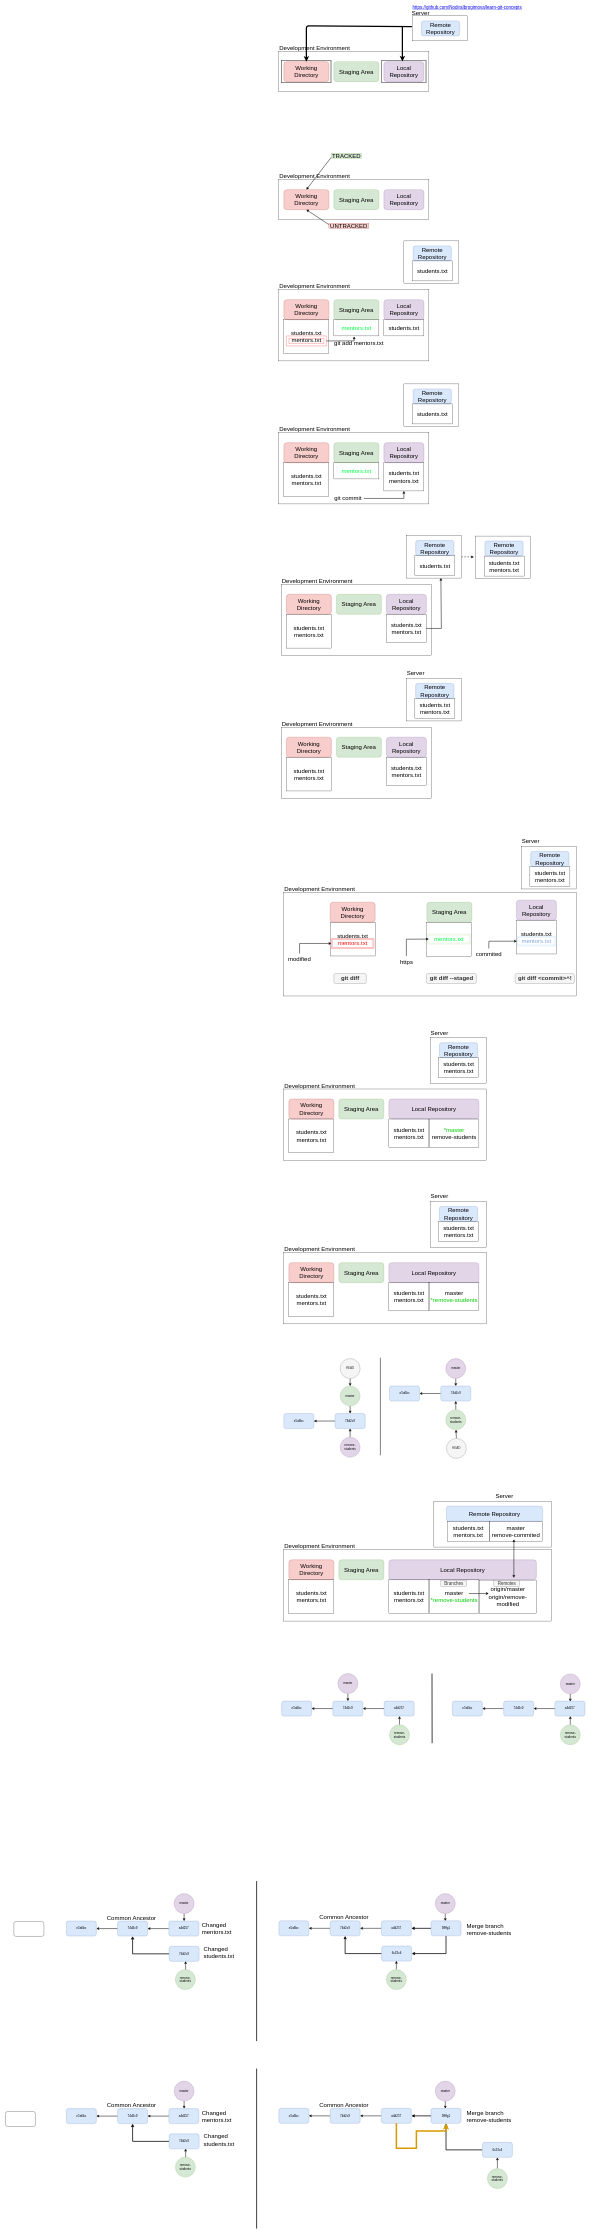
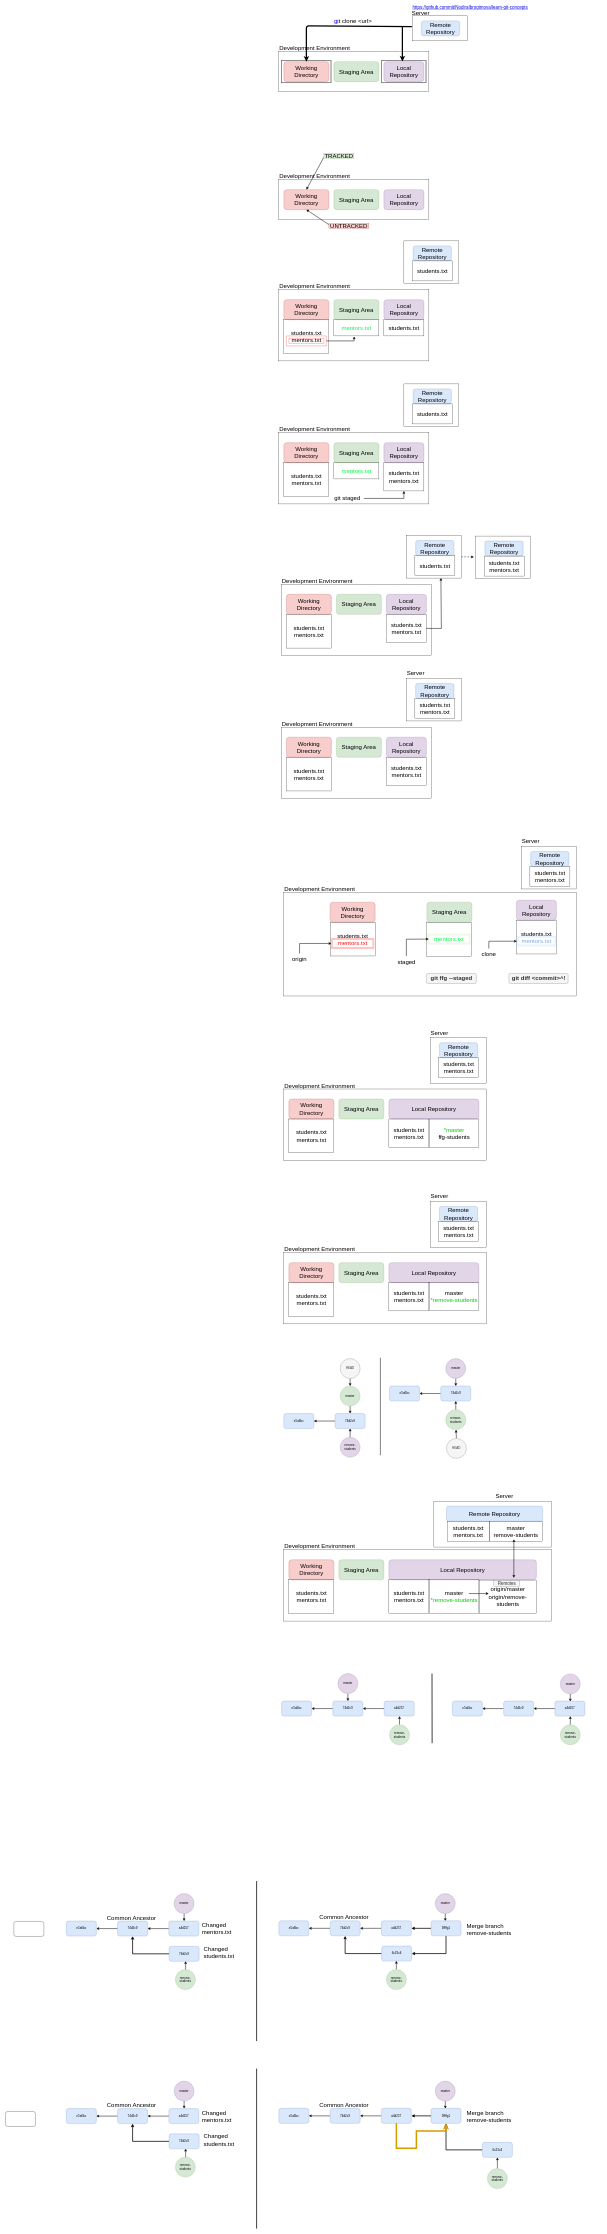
(455, 8) -> (457, 8)
none -> (356, 21)
(346, 156) -> (339, 156)
(359, 343) -> none
(341, 498) -> (342, 498)
(489, 953) -> (489, 953)
(299, 958) -> (299, 958)
(406, 961) -> (406, 961)
(350, 978) -> none
(451, 978) -> (451, 978)
(545, 978) -> (538, 978)
(454, 1133) -> (454, 1133)
(516, 1531) -> (516, 1531)
(454, 1583) -> none
(508, 1597) -> (508, 1597)
